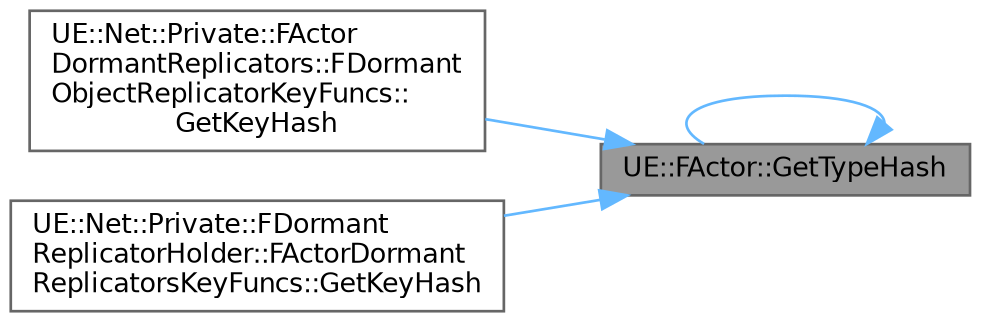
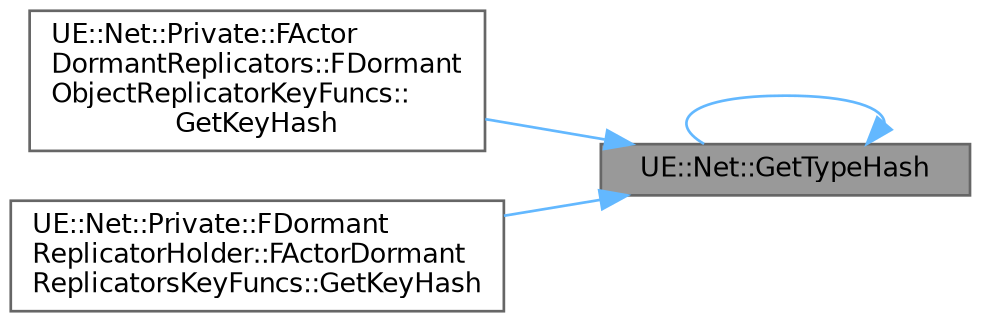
(785, 170) -> (785, 170)
